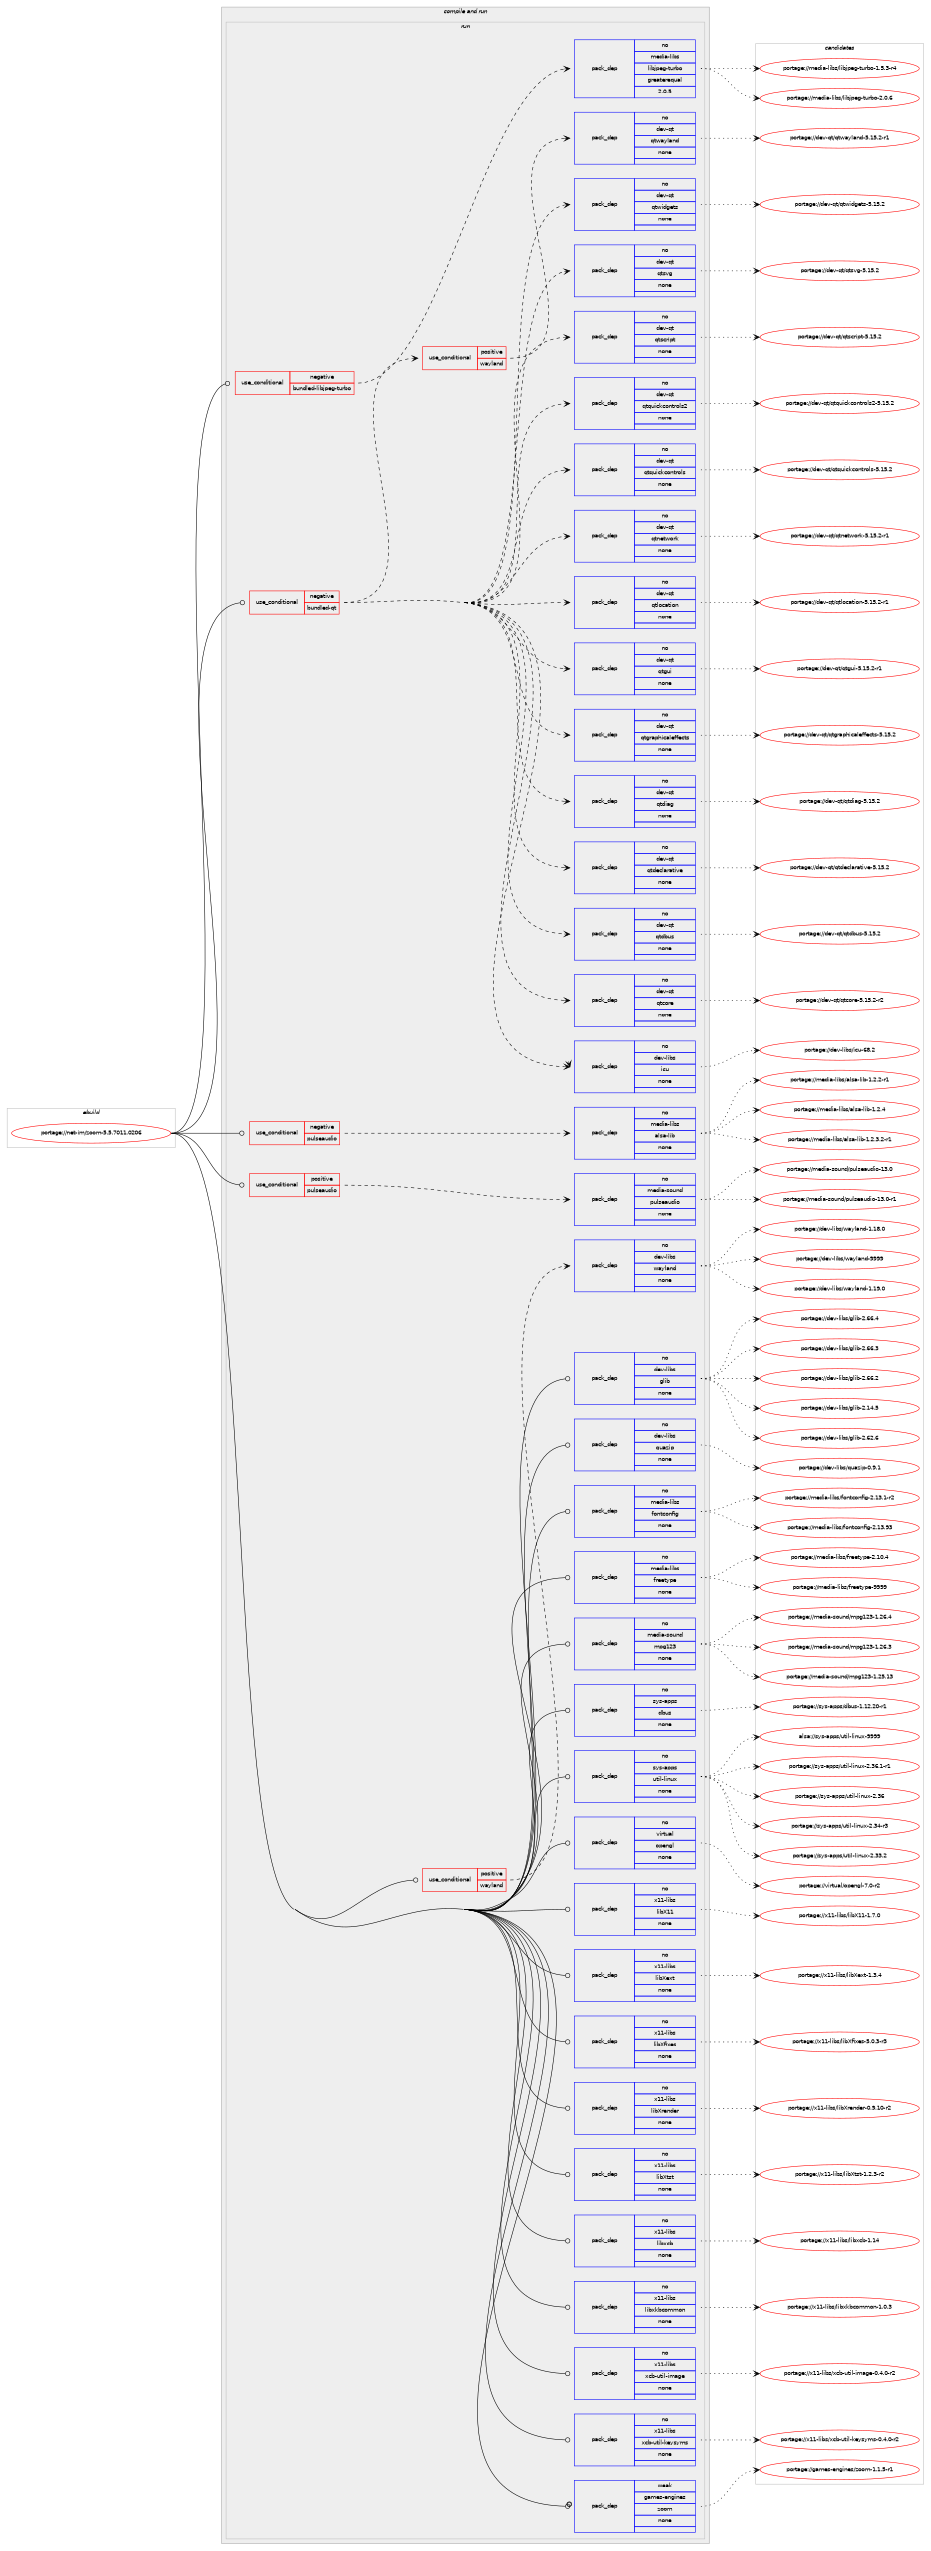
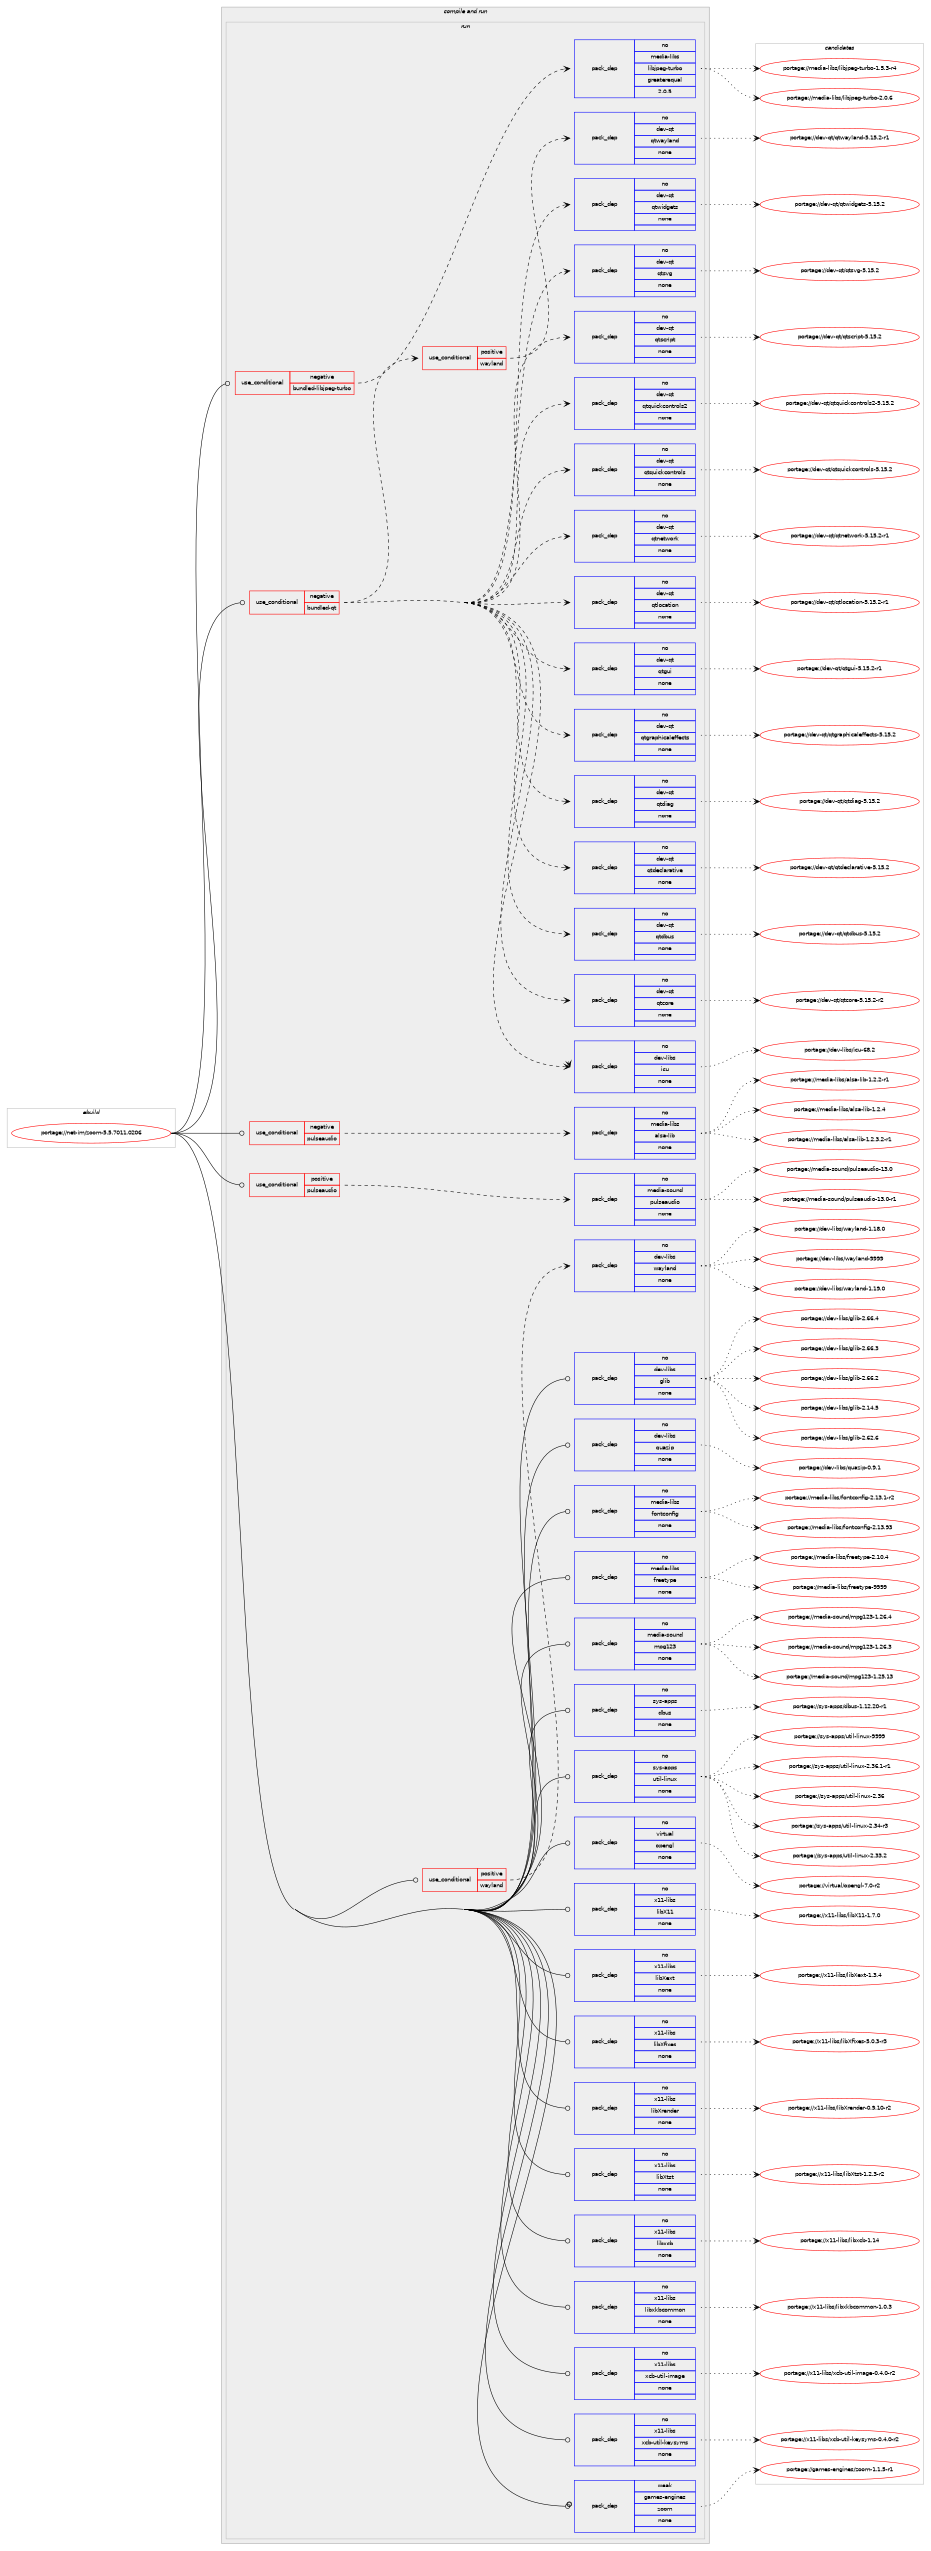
(840, 1737) -> (840, 1737)
